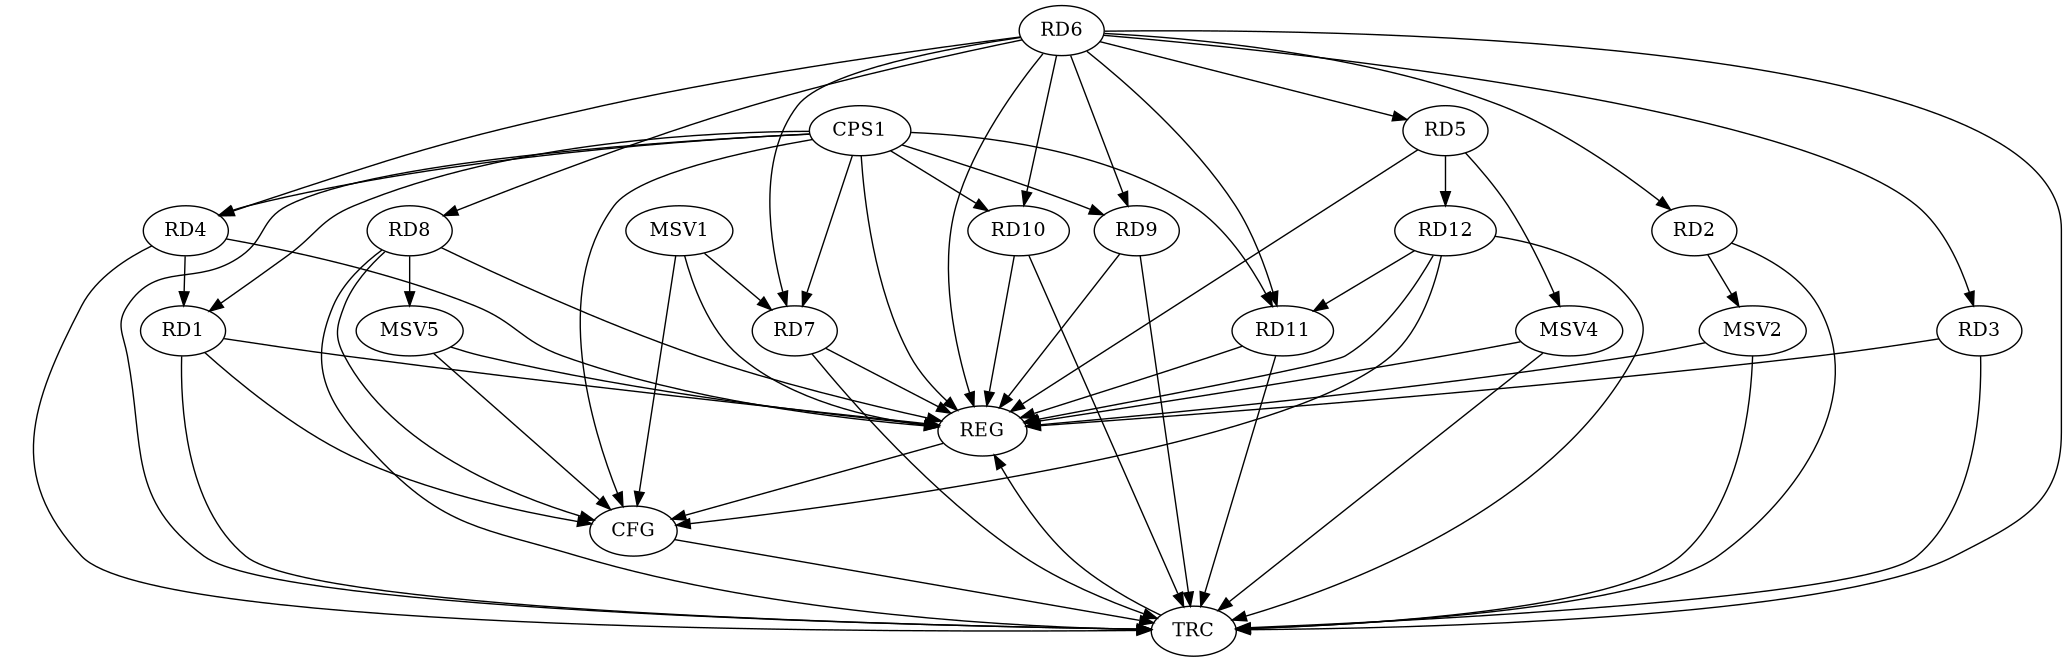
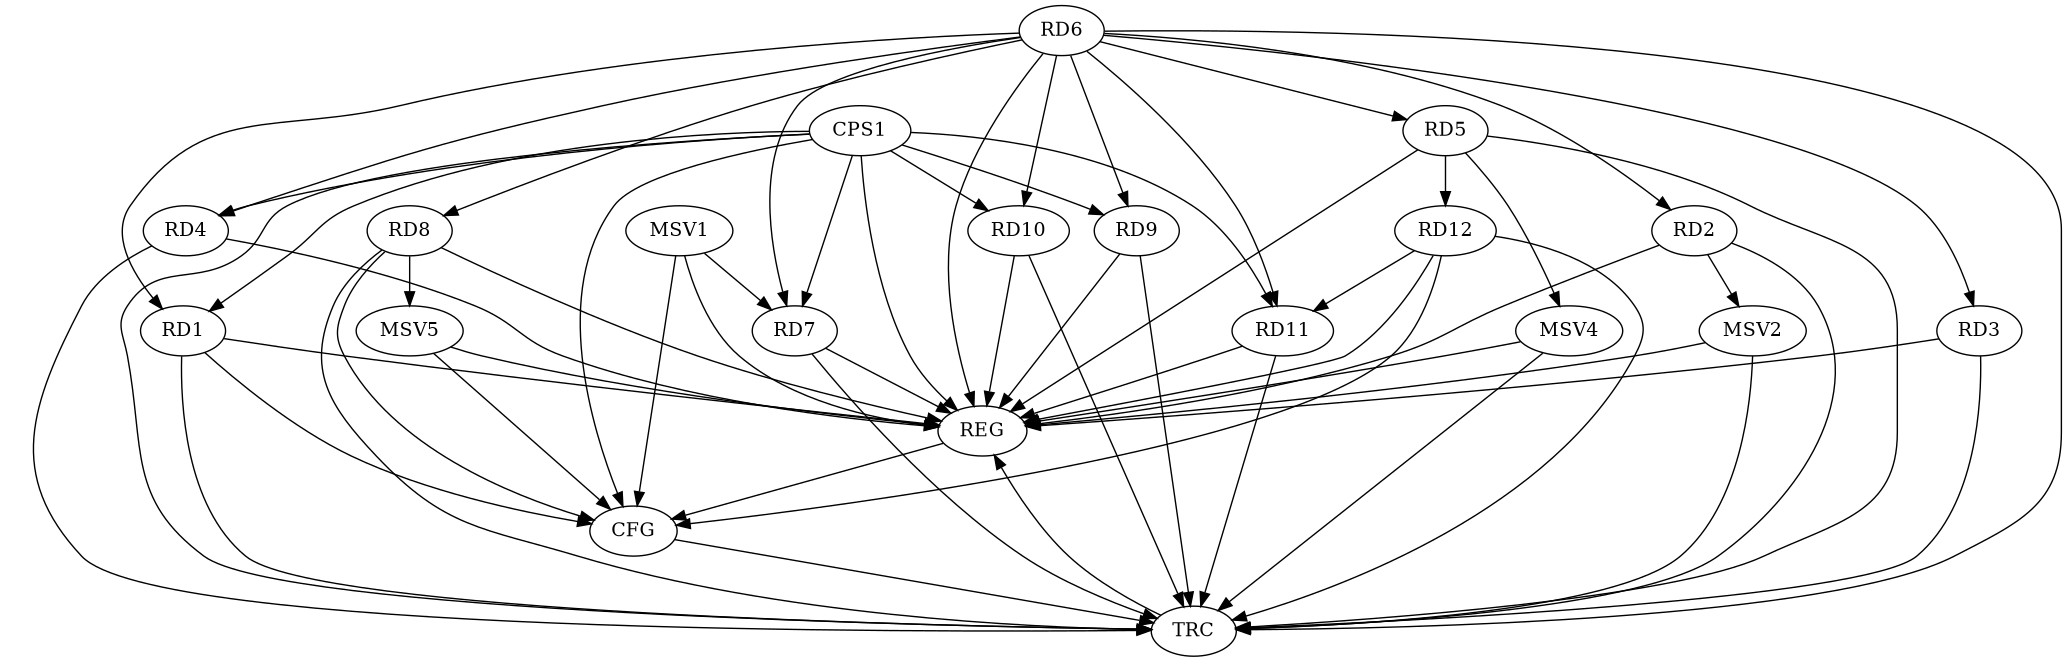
(185, 266) -> (509, 83)
none -> (1420, 346)
none -> (1877, 494)
